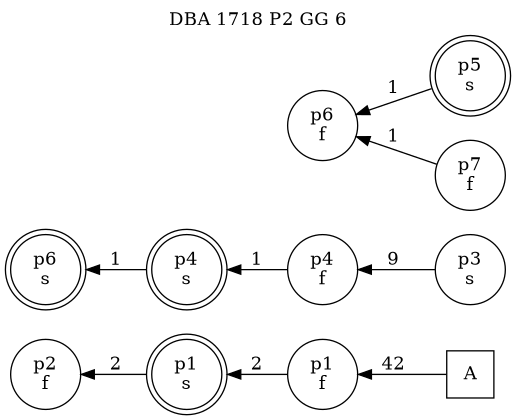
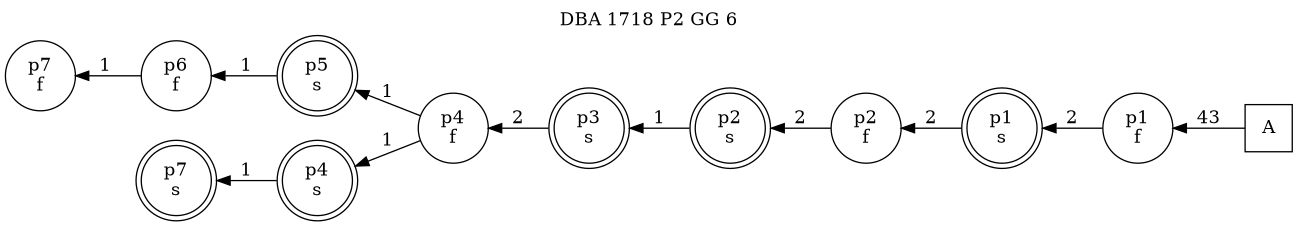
none -> (394, 105)
none -> (730, 128)
(403, 153) -> (115, 76)
(394, 260) -> (519, 118)
(46, 270) -> (176, 181)
(470, 270) -> (589, 128)
(394, 365) -> (1209, 118)
